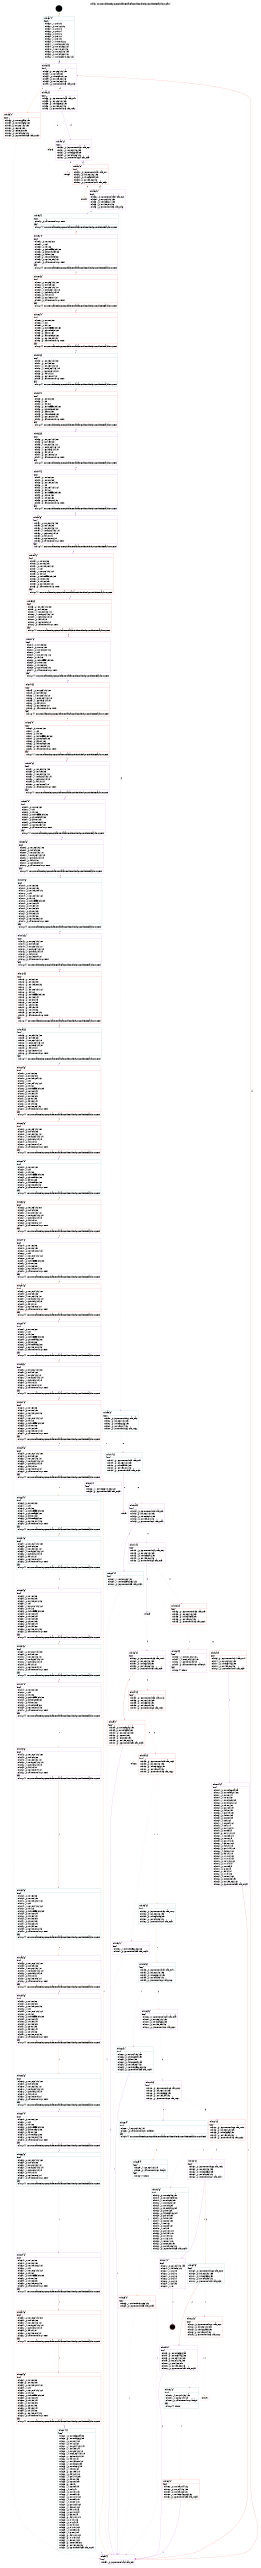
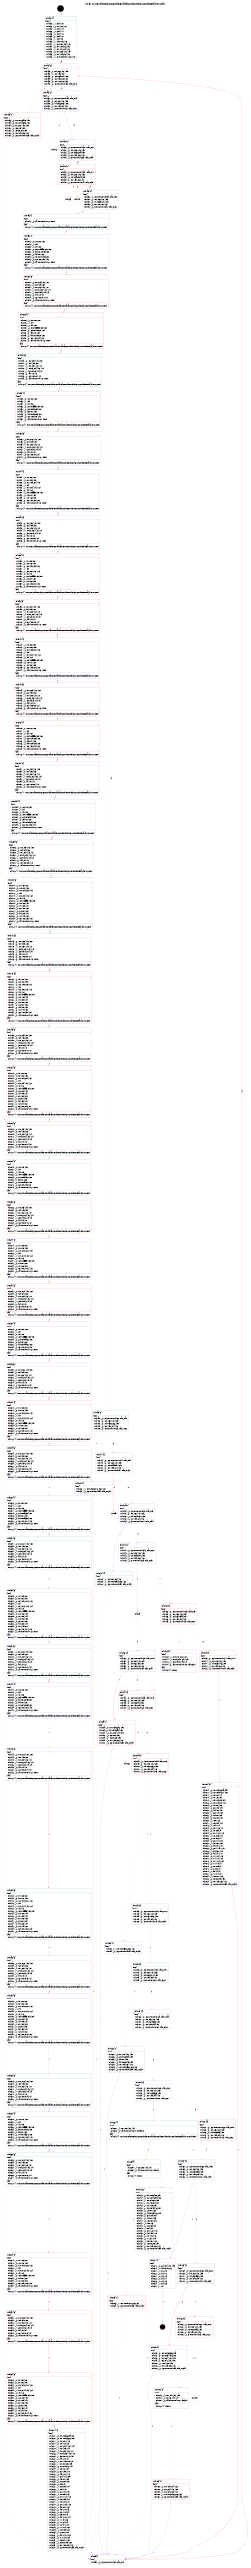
(69, 166) -> (71, 191)
